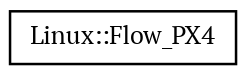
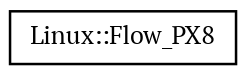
(123, 38) -> (123, 38)
